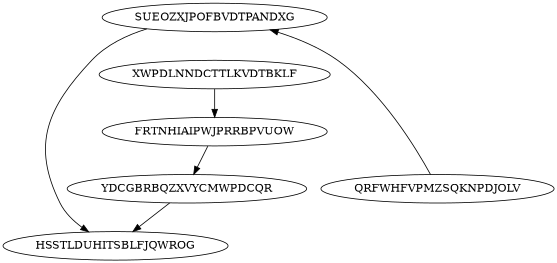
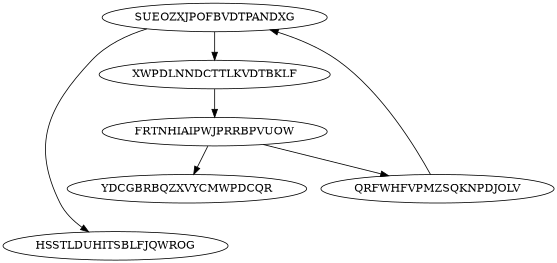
none -> (215, 42)
none -> (322, 159)
(154, 215) -> none
